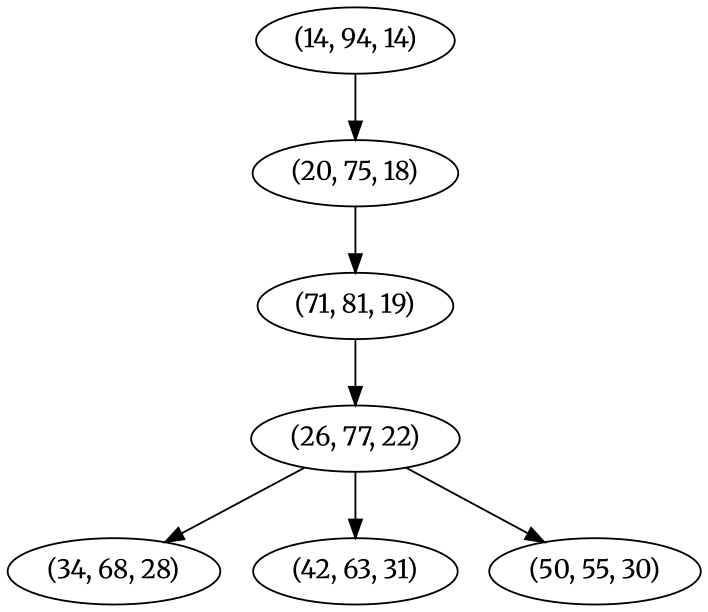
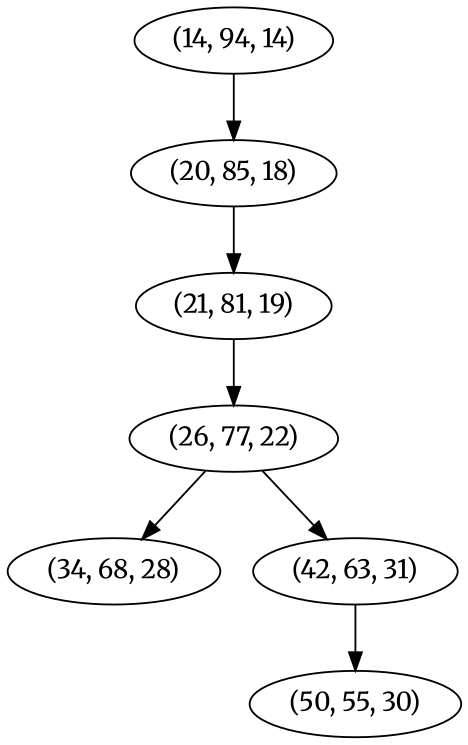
(355, 173) -> (234, 173)
(355, 306) -> (234, 306)
(467, 501) -> (355, 629)
